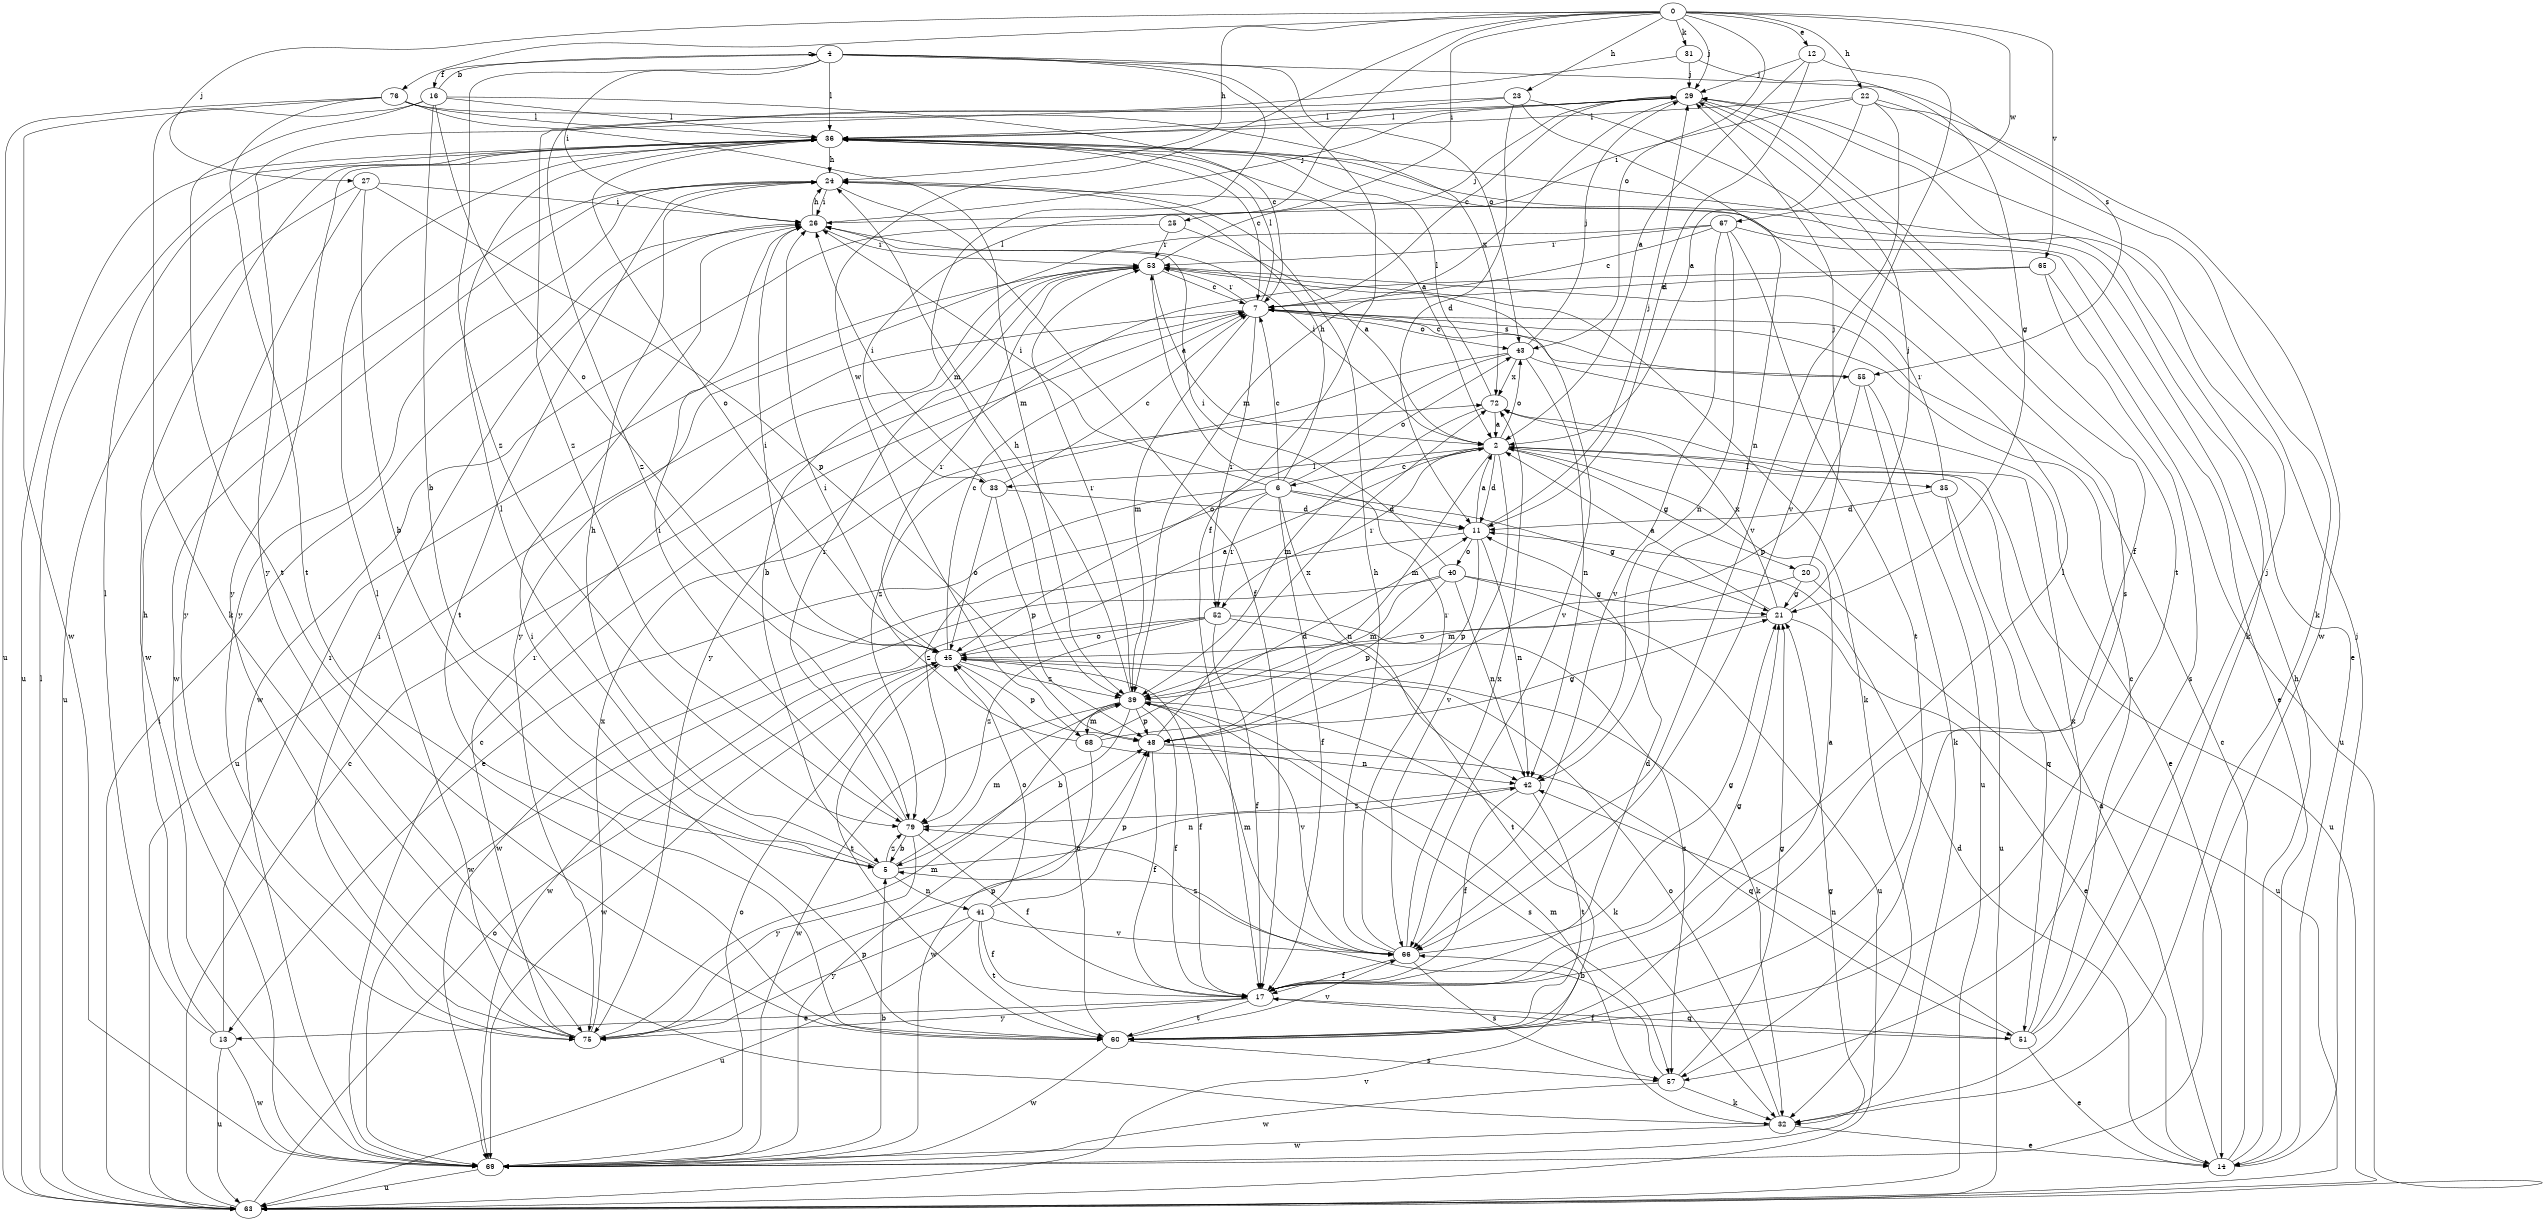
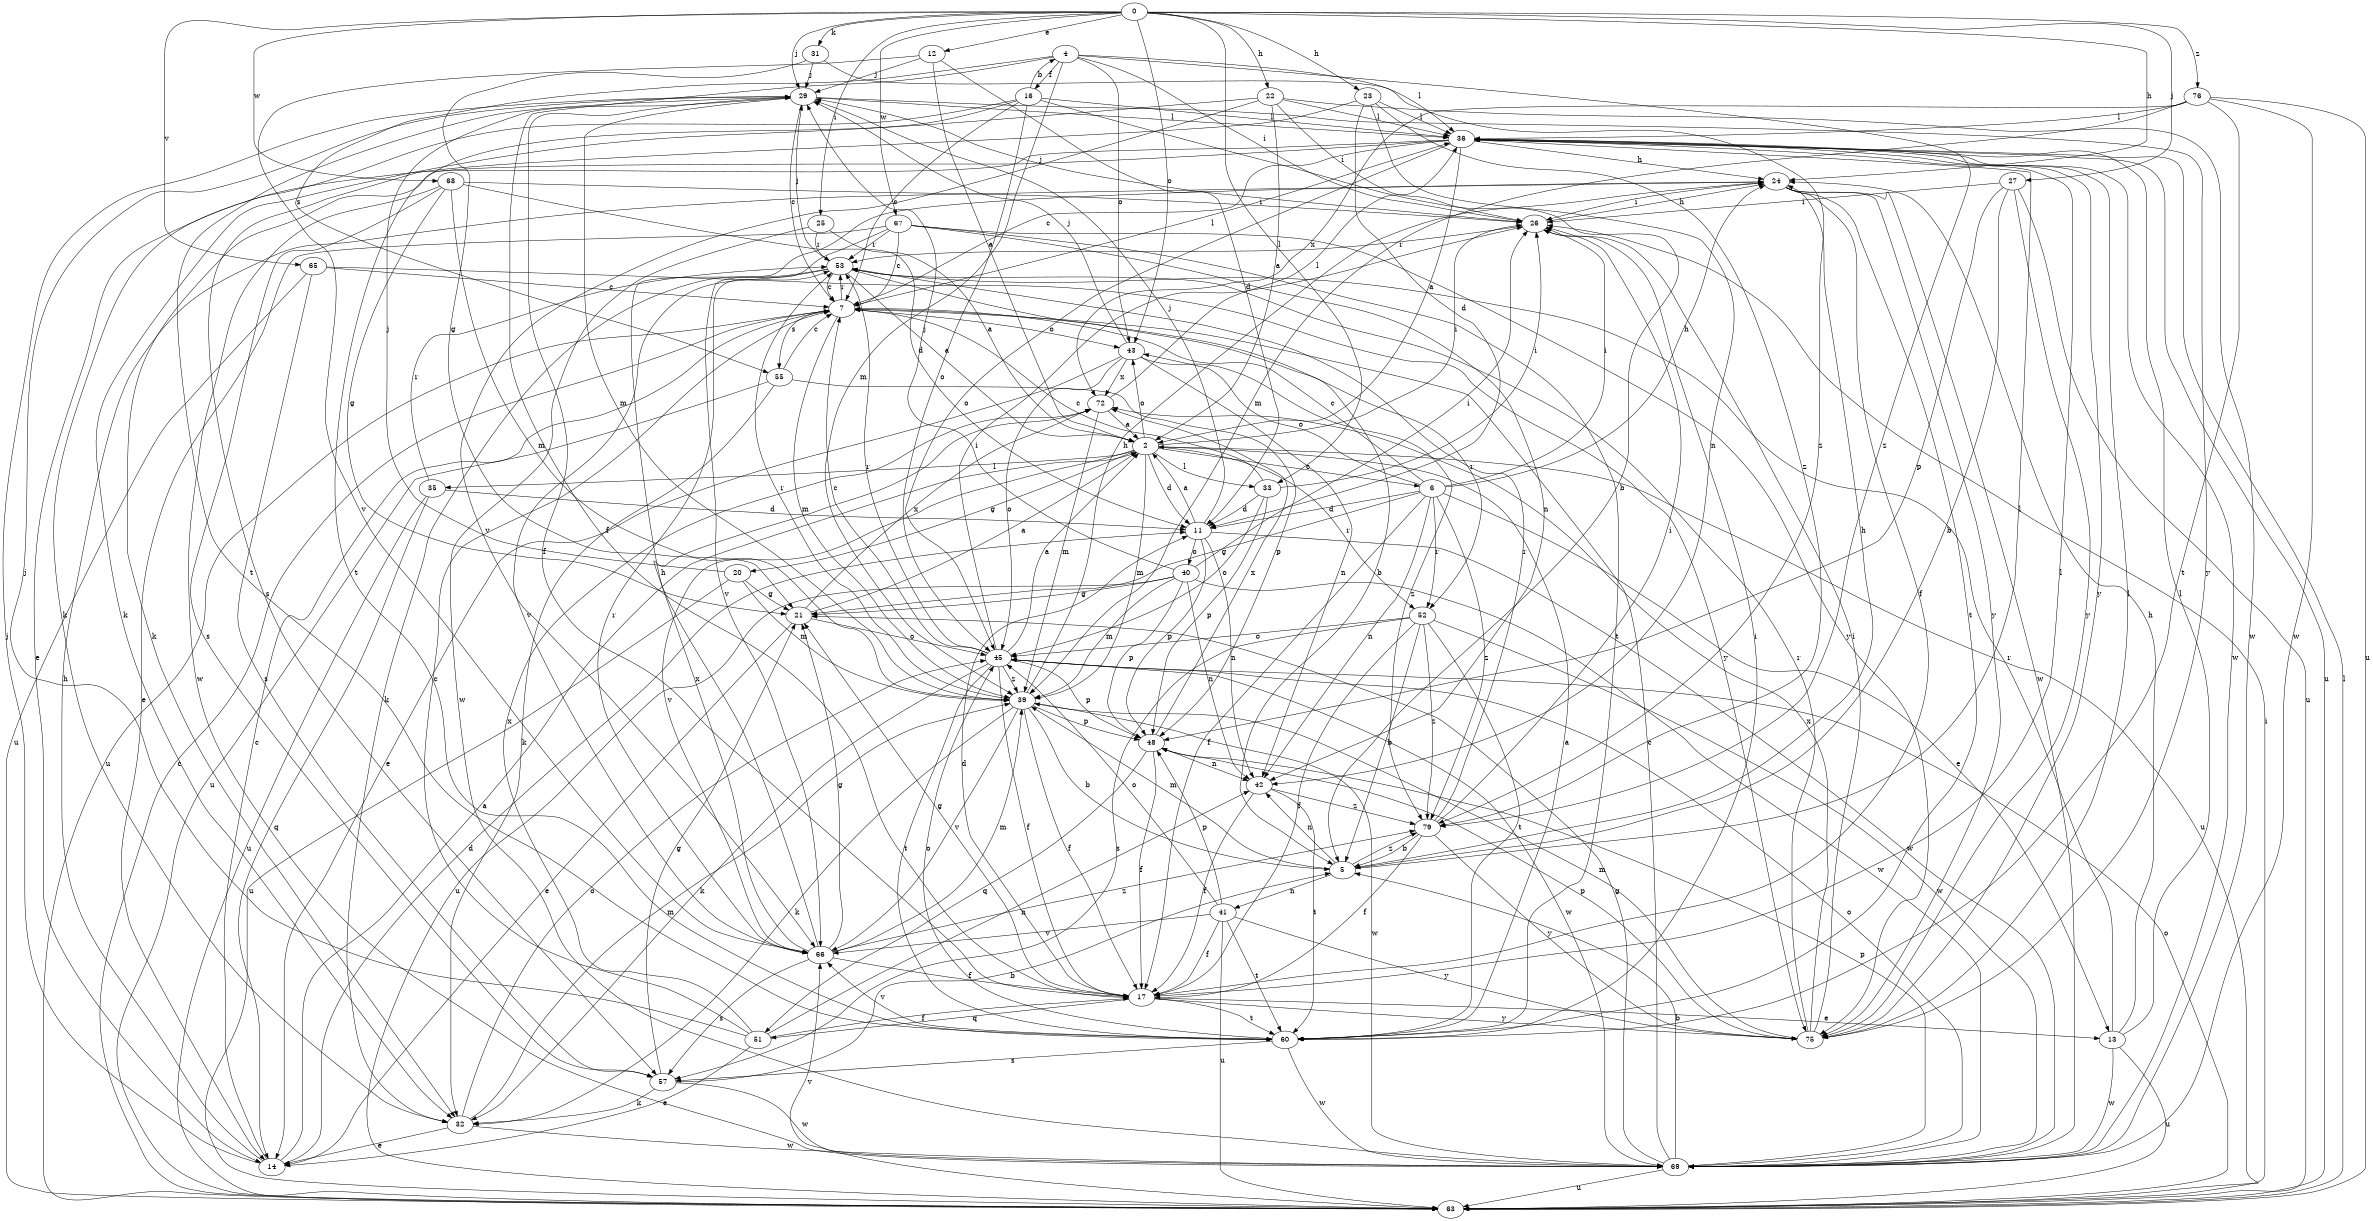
(1905, 332) -> (909, 406)
(1098, 710) -> (645, 539)
none -> (1384, 747)
(2046, 751) -> (277, 813)
